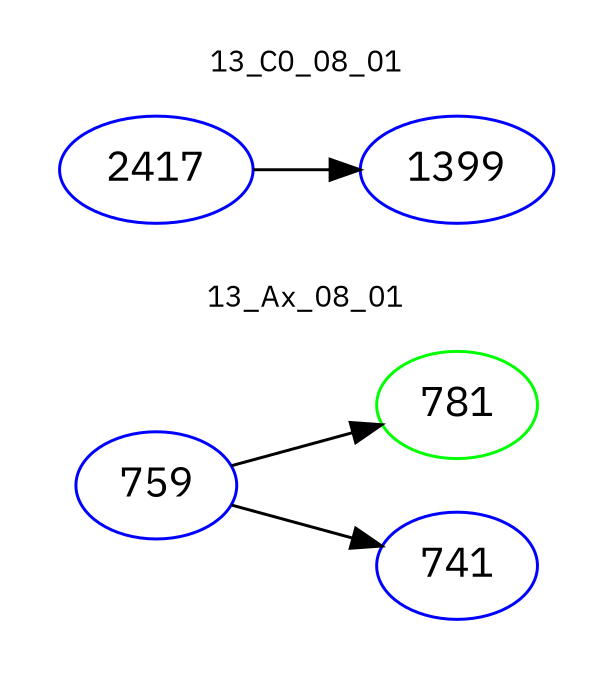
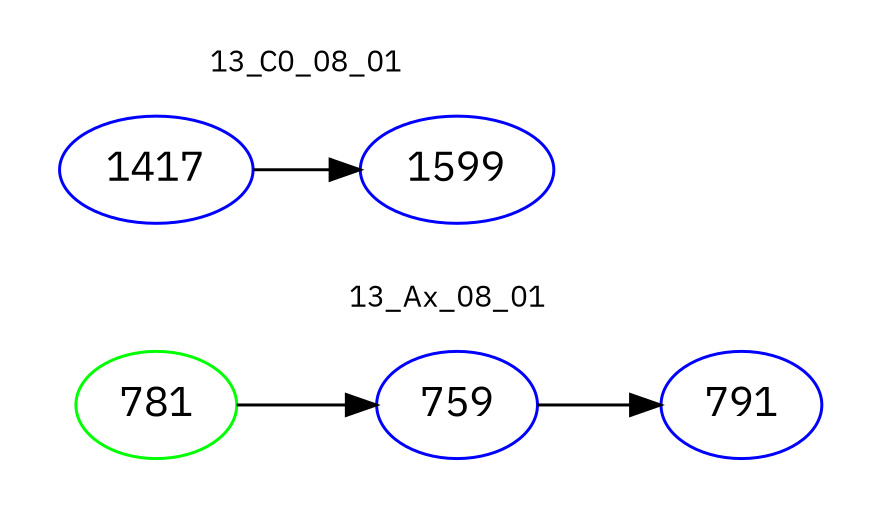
(156, 170) -> (156, 170)
(457, 170) -> (457, 170)
(292, 449) -> (291, 405)
(457, 566) -> (741, 405)
